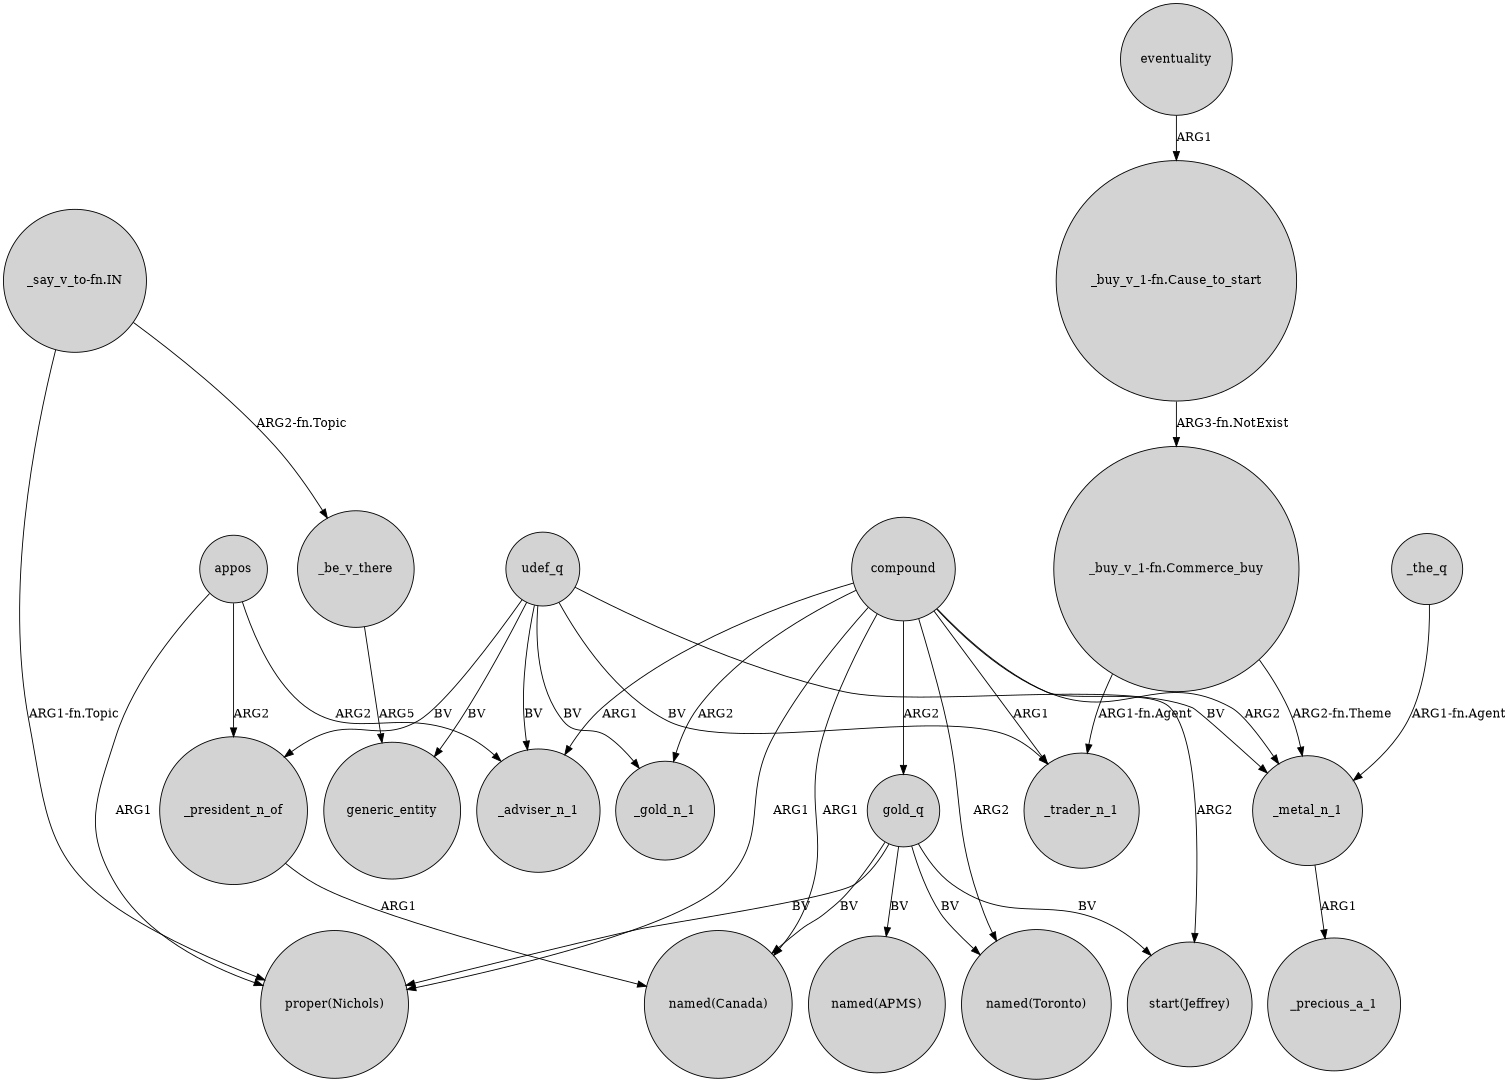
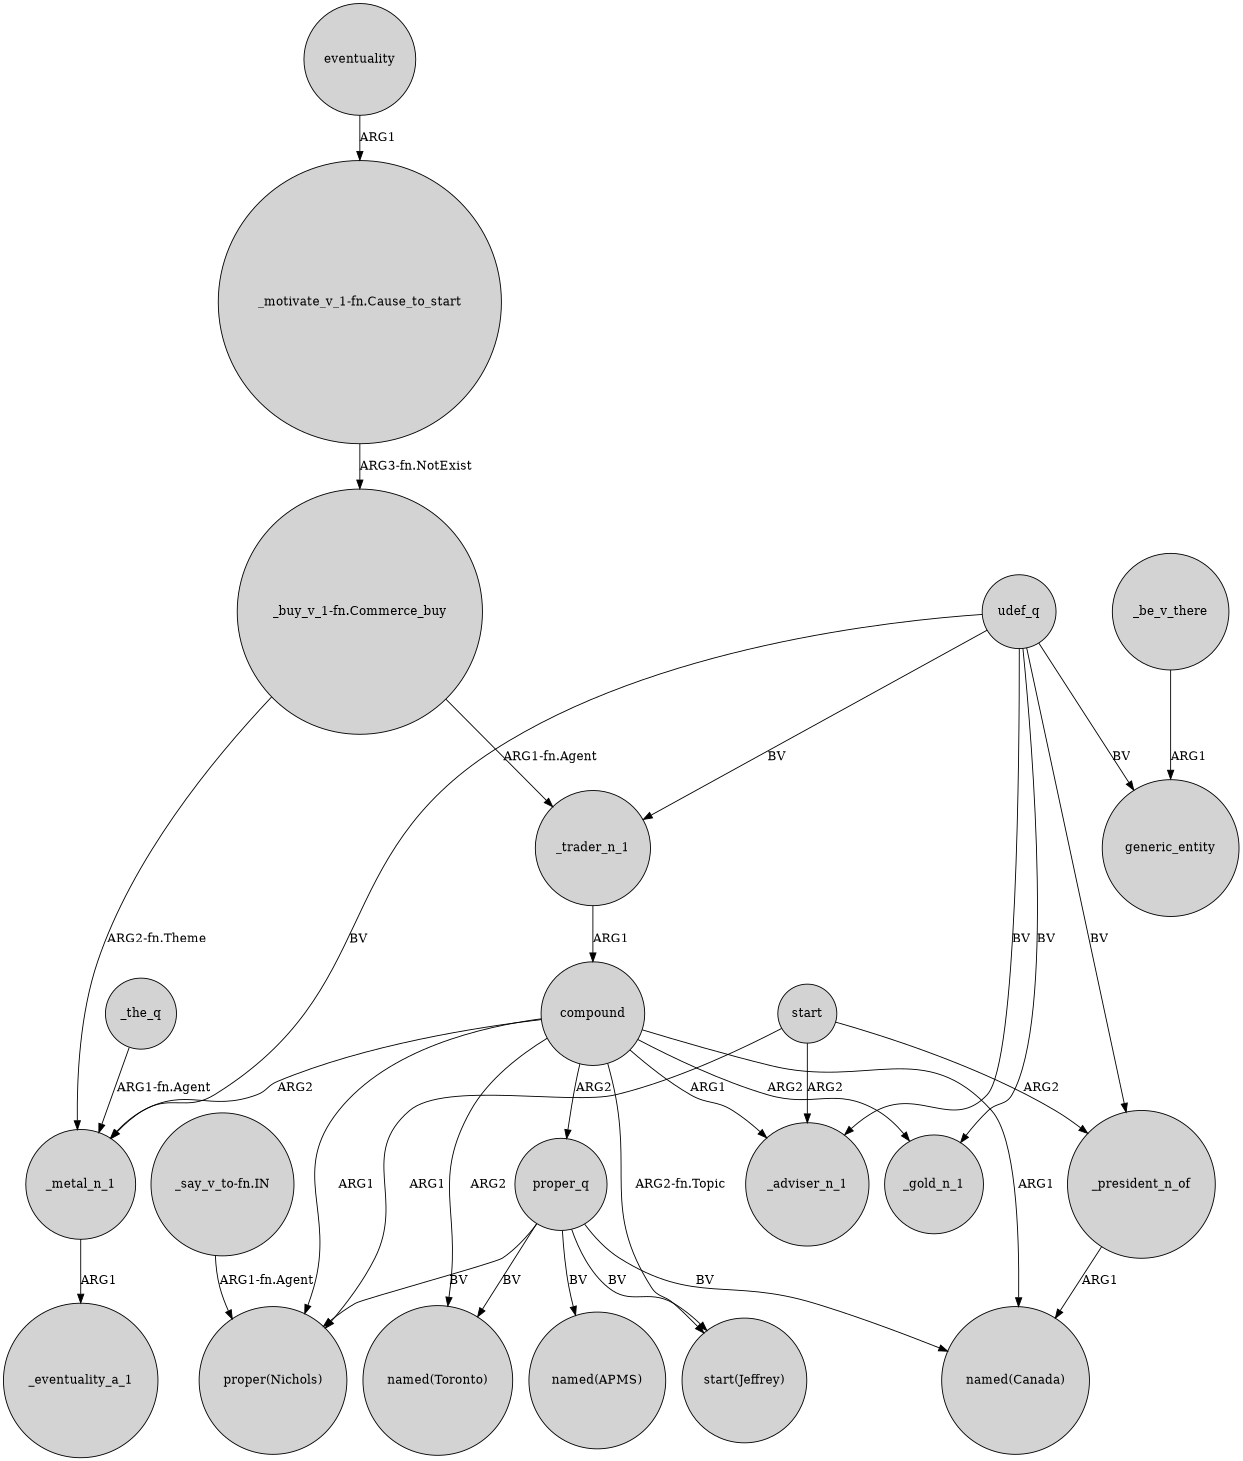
(1176, 281) -> (360, 302)
(237, 408) -> none
(234, 569) -> (807, 1014)
(988, 684) -> (593, 929)
(74, 714) -> (267, 1281)
(397, 714) -> (1189, 757)
(903, 811) -> (561, 1184)
(1215, 811) -> (681, 1184)
(1334, 1004) -> (81, 1380)
